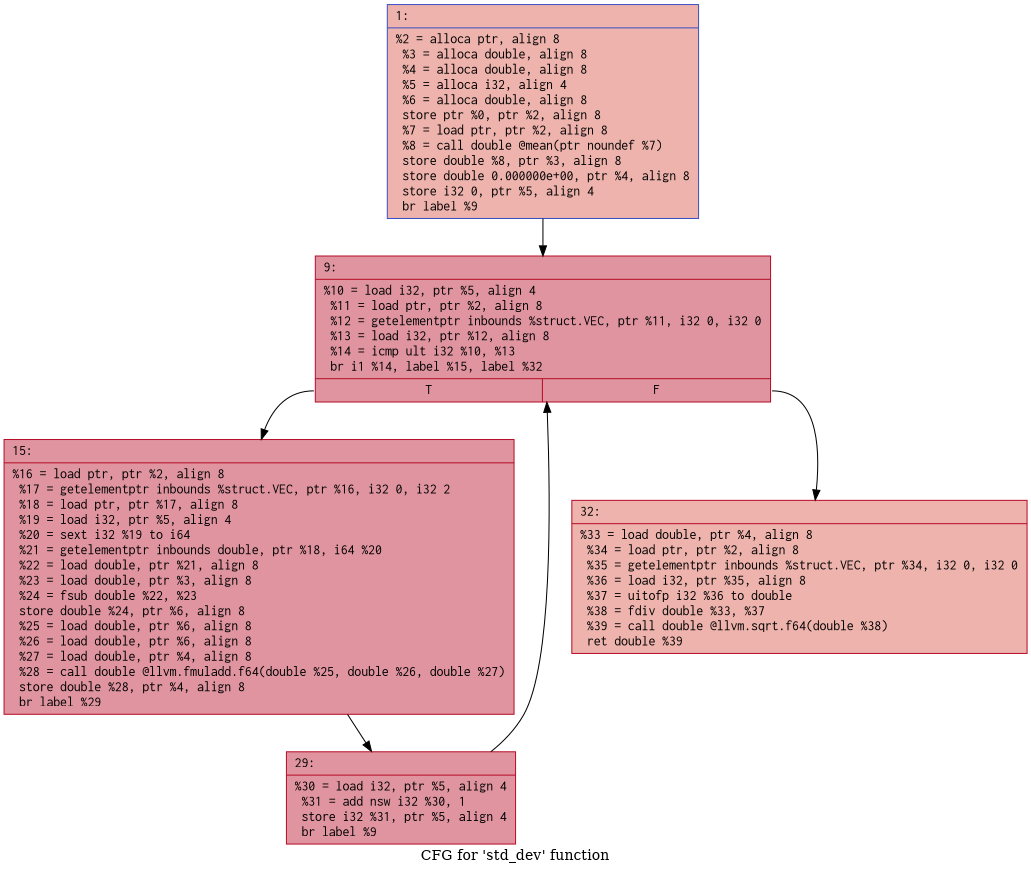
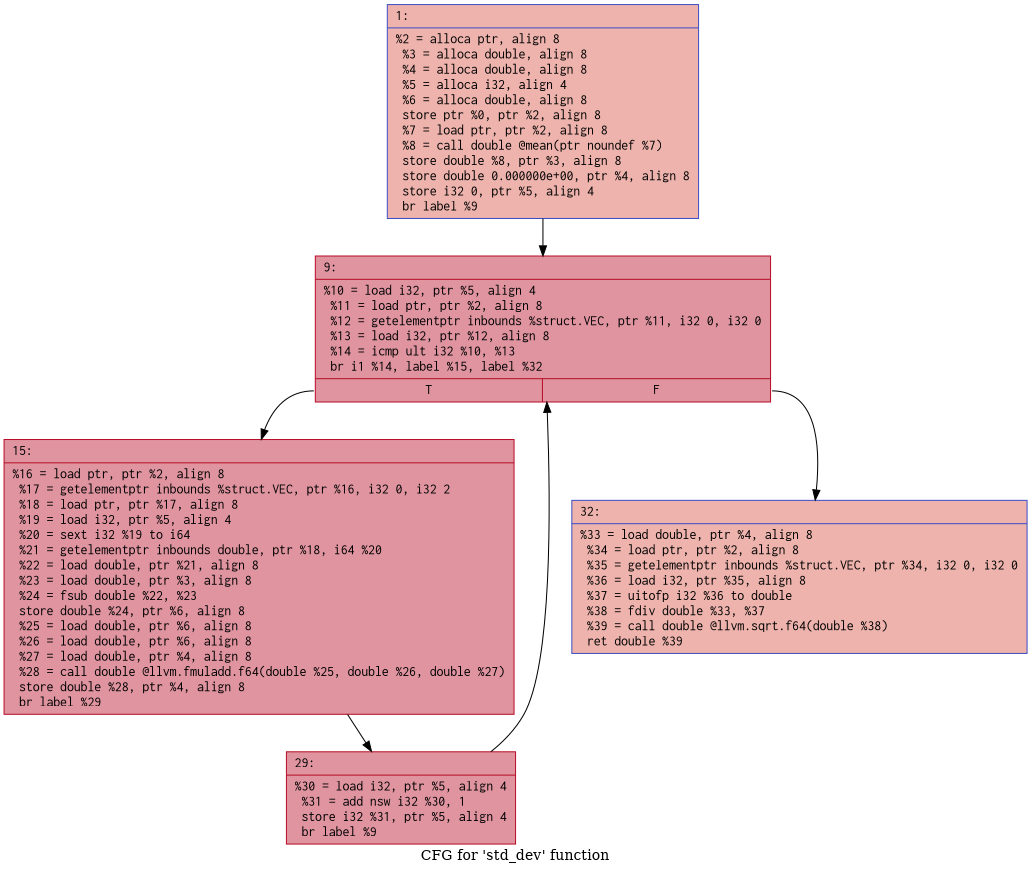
(799, 577) -> (799, 577)
